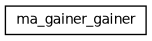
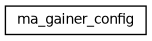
(76, 20) -> (76, 20)
